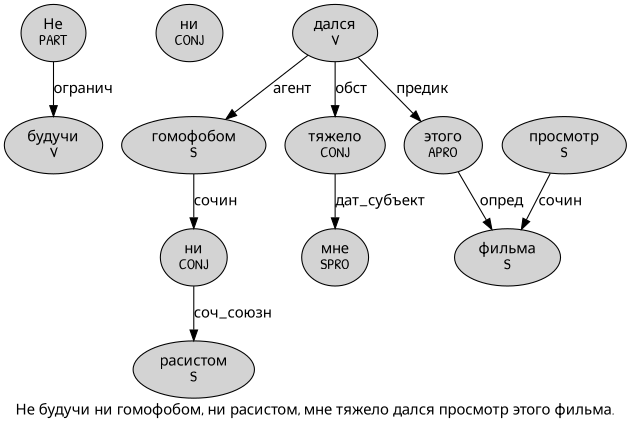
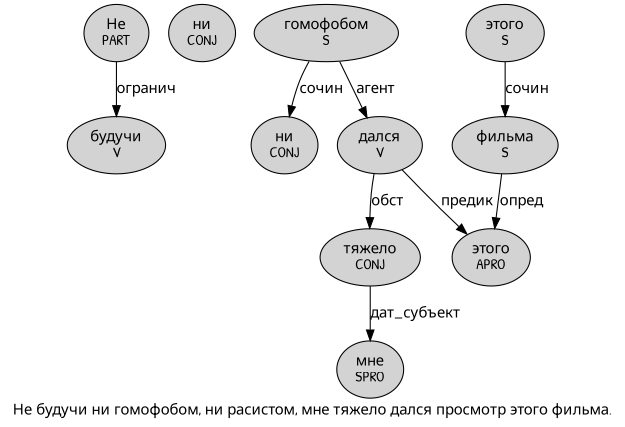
(271, 84) -> (351, 85)
(564, 145) -> (505, 33)
(472, 196) -> (499, 196)
(194, 370) -> none
